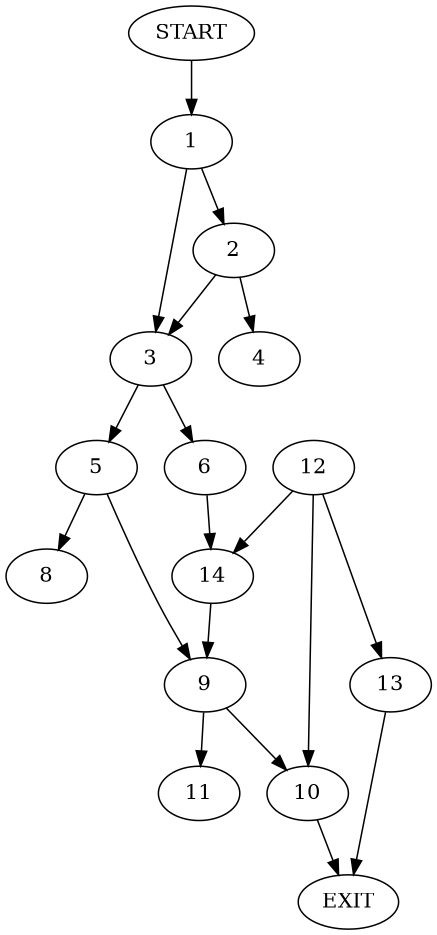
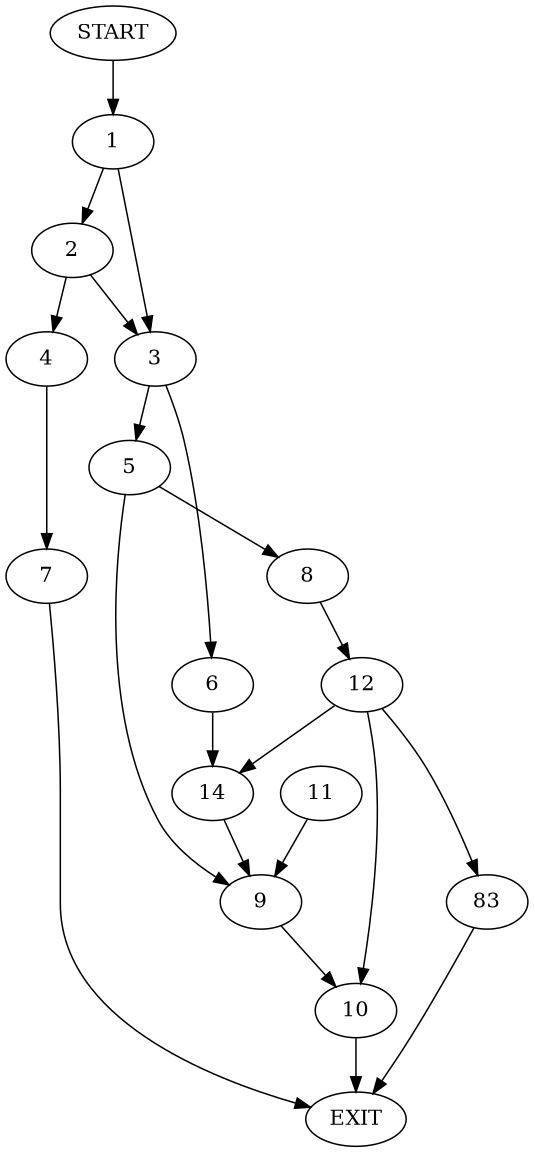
none -> (47, 576)
none -> (331, 624)
(391, 685) -> (487, 902)
(203, 732) -> (295, 841)
